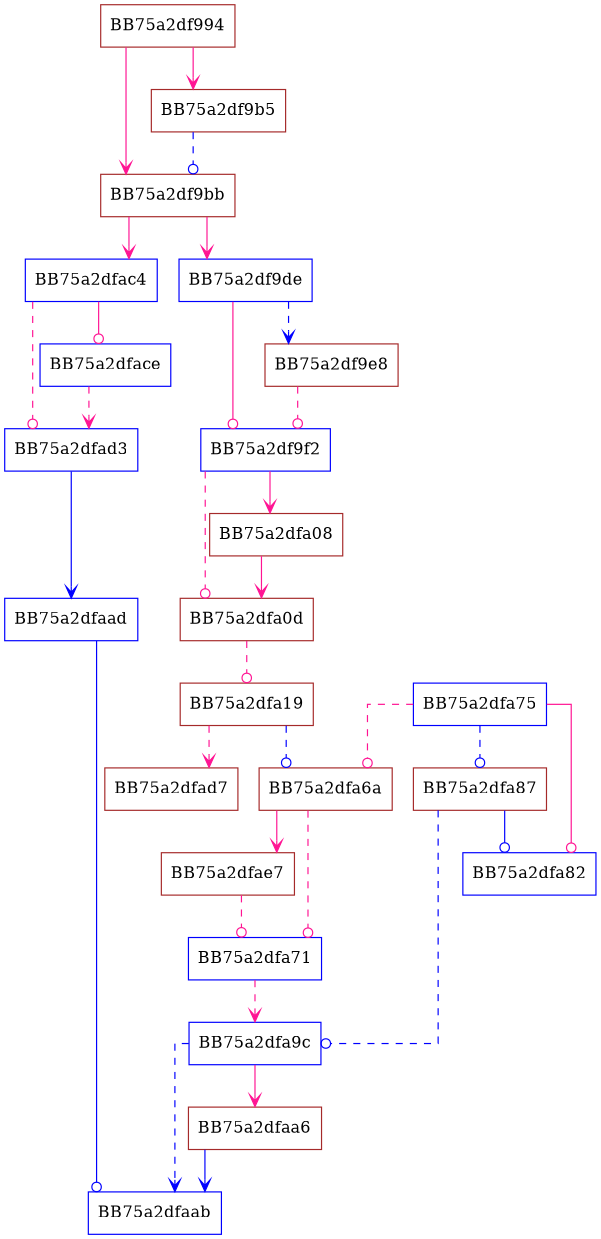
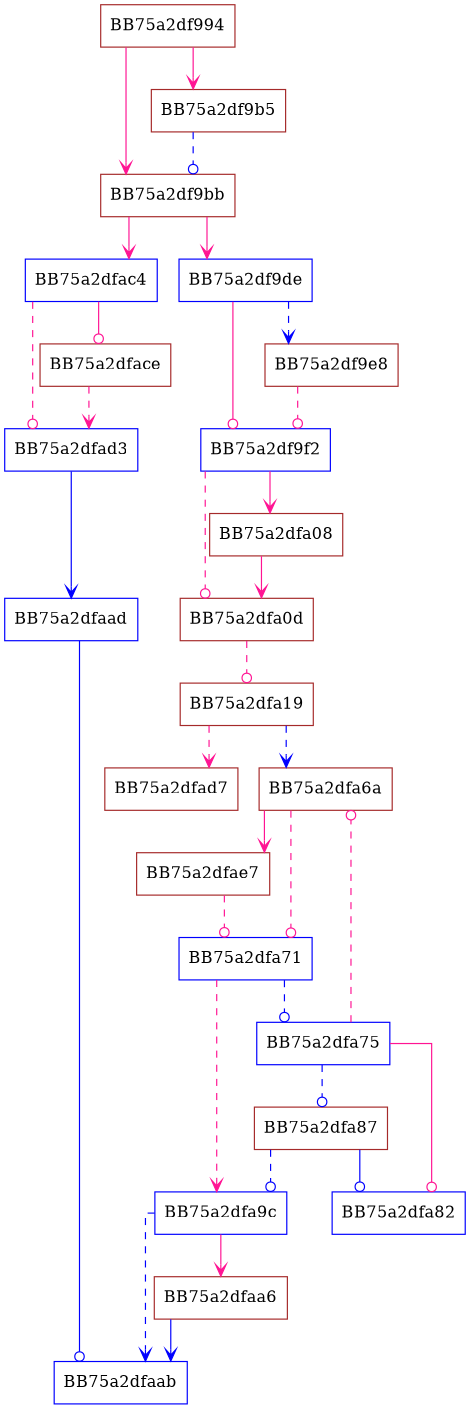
(105, 365) -> (105, 365)
(286, 742) -> (286, 741)
none -> (284, 996)
